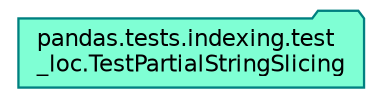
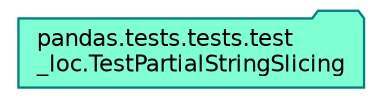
(191, 53) -> (191, 53)
